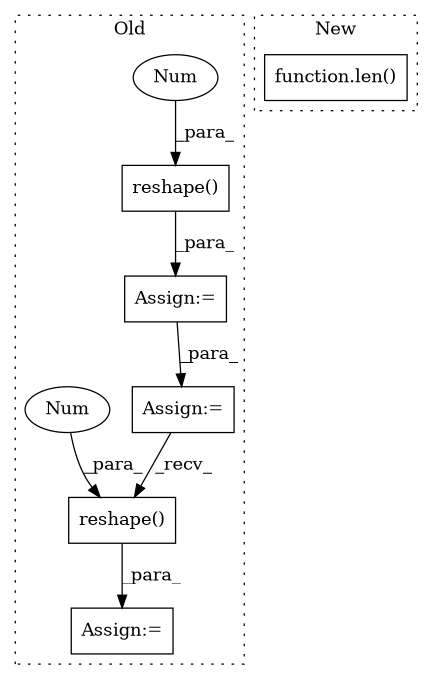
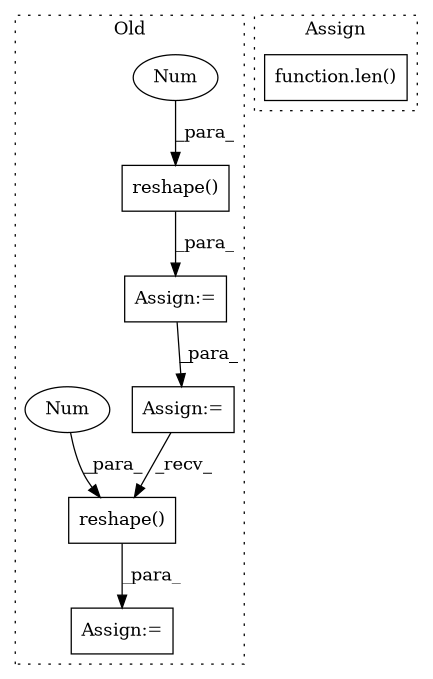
(336, 30) -> (336, 30)
